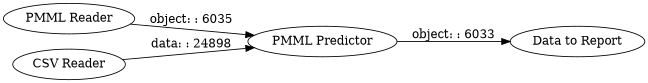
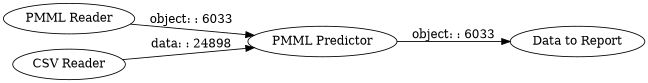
(191, 20) -> (191, 20)
